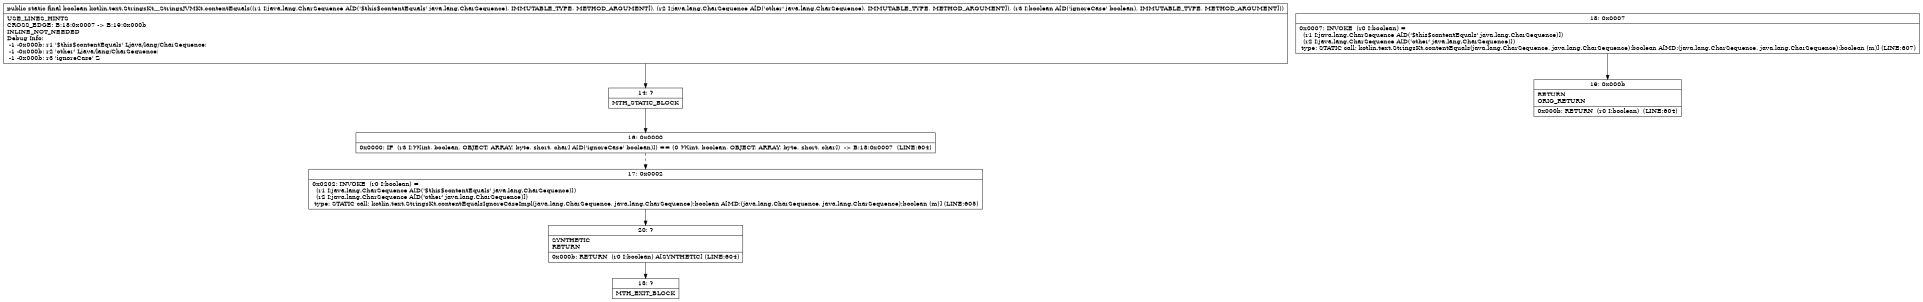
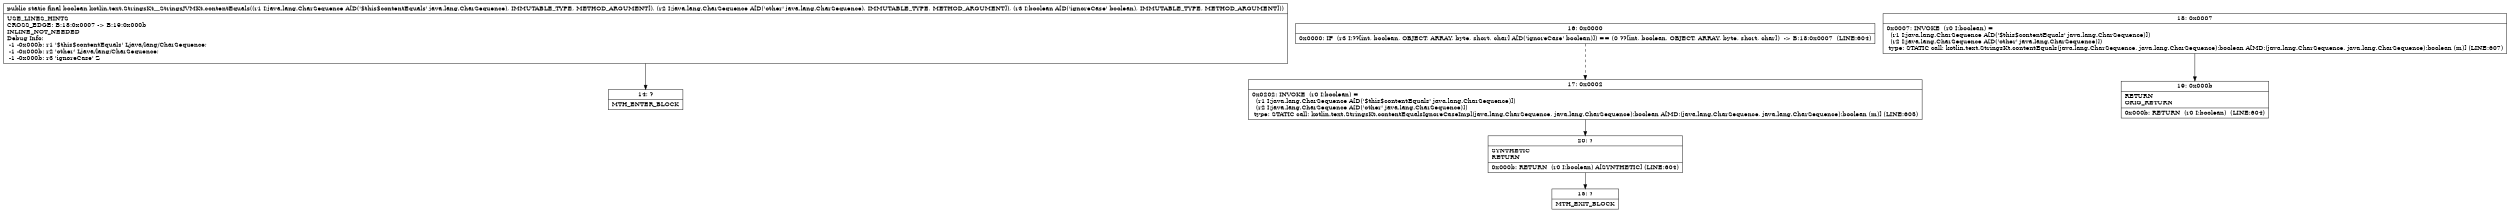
(646, 103) -> (646, 104)
(646, 118) -> none
